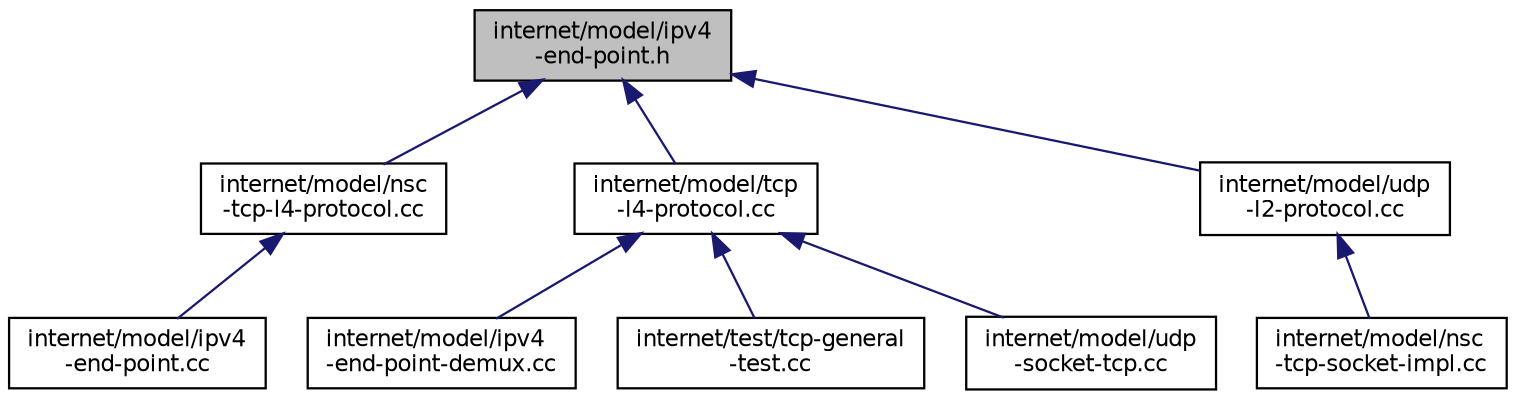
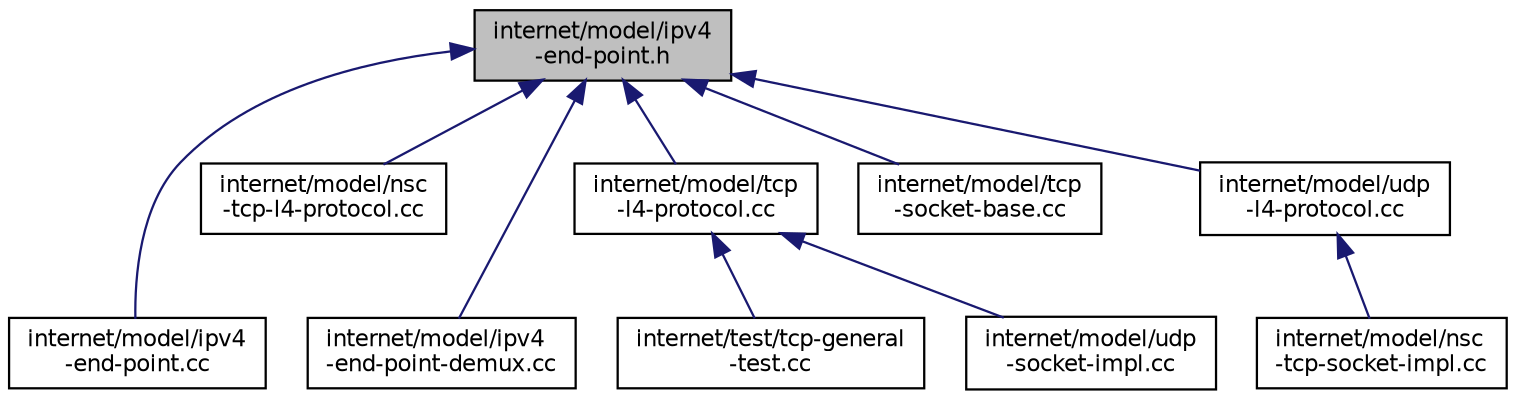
none -> (980, 199)
(1325, 199) -> (1325, 199)
(559, 282) -> (517, 210)
(221, 283) -> (231, 121)
(1091, 353) -> (1091, 353)
